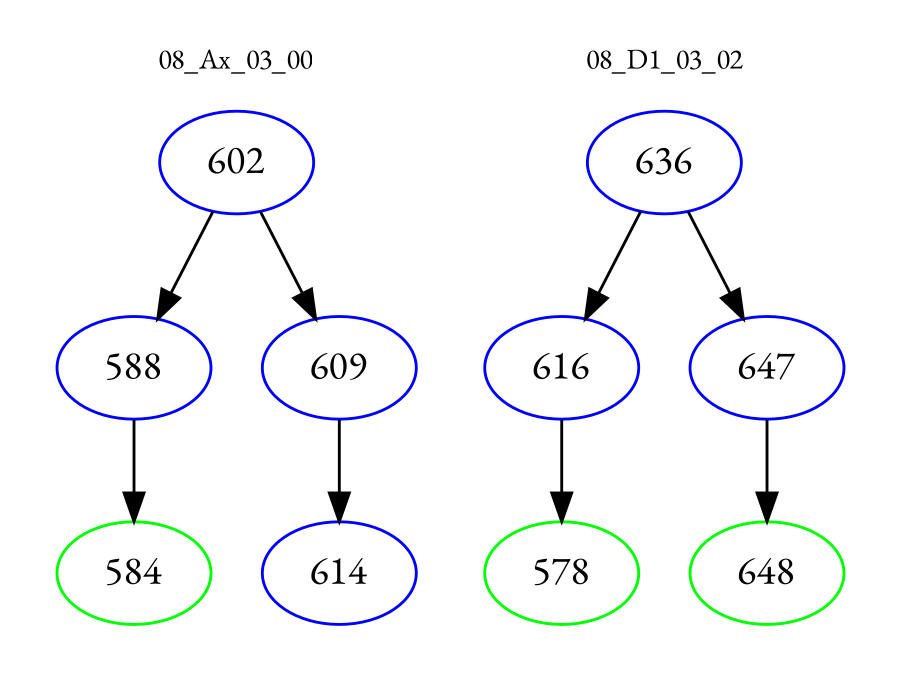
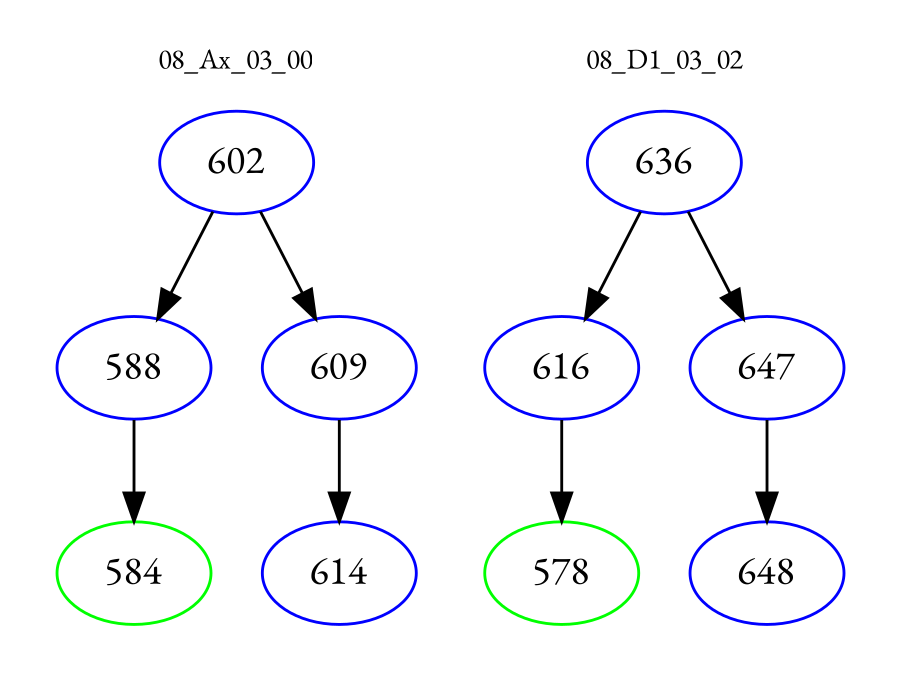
(767, 573) -> (767, 573)
